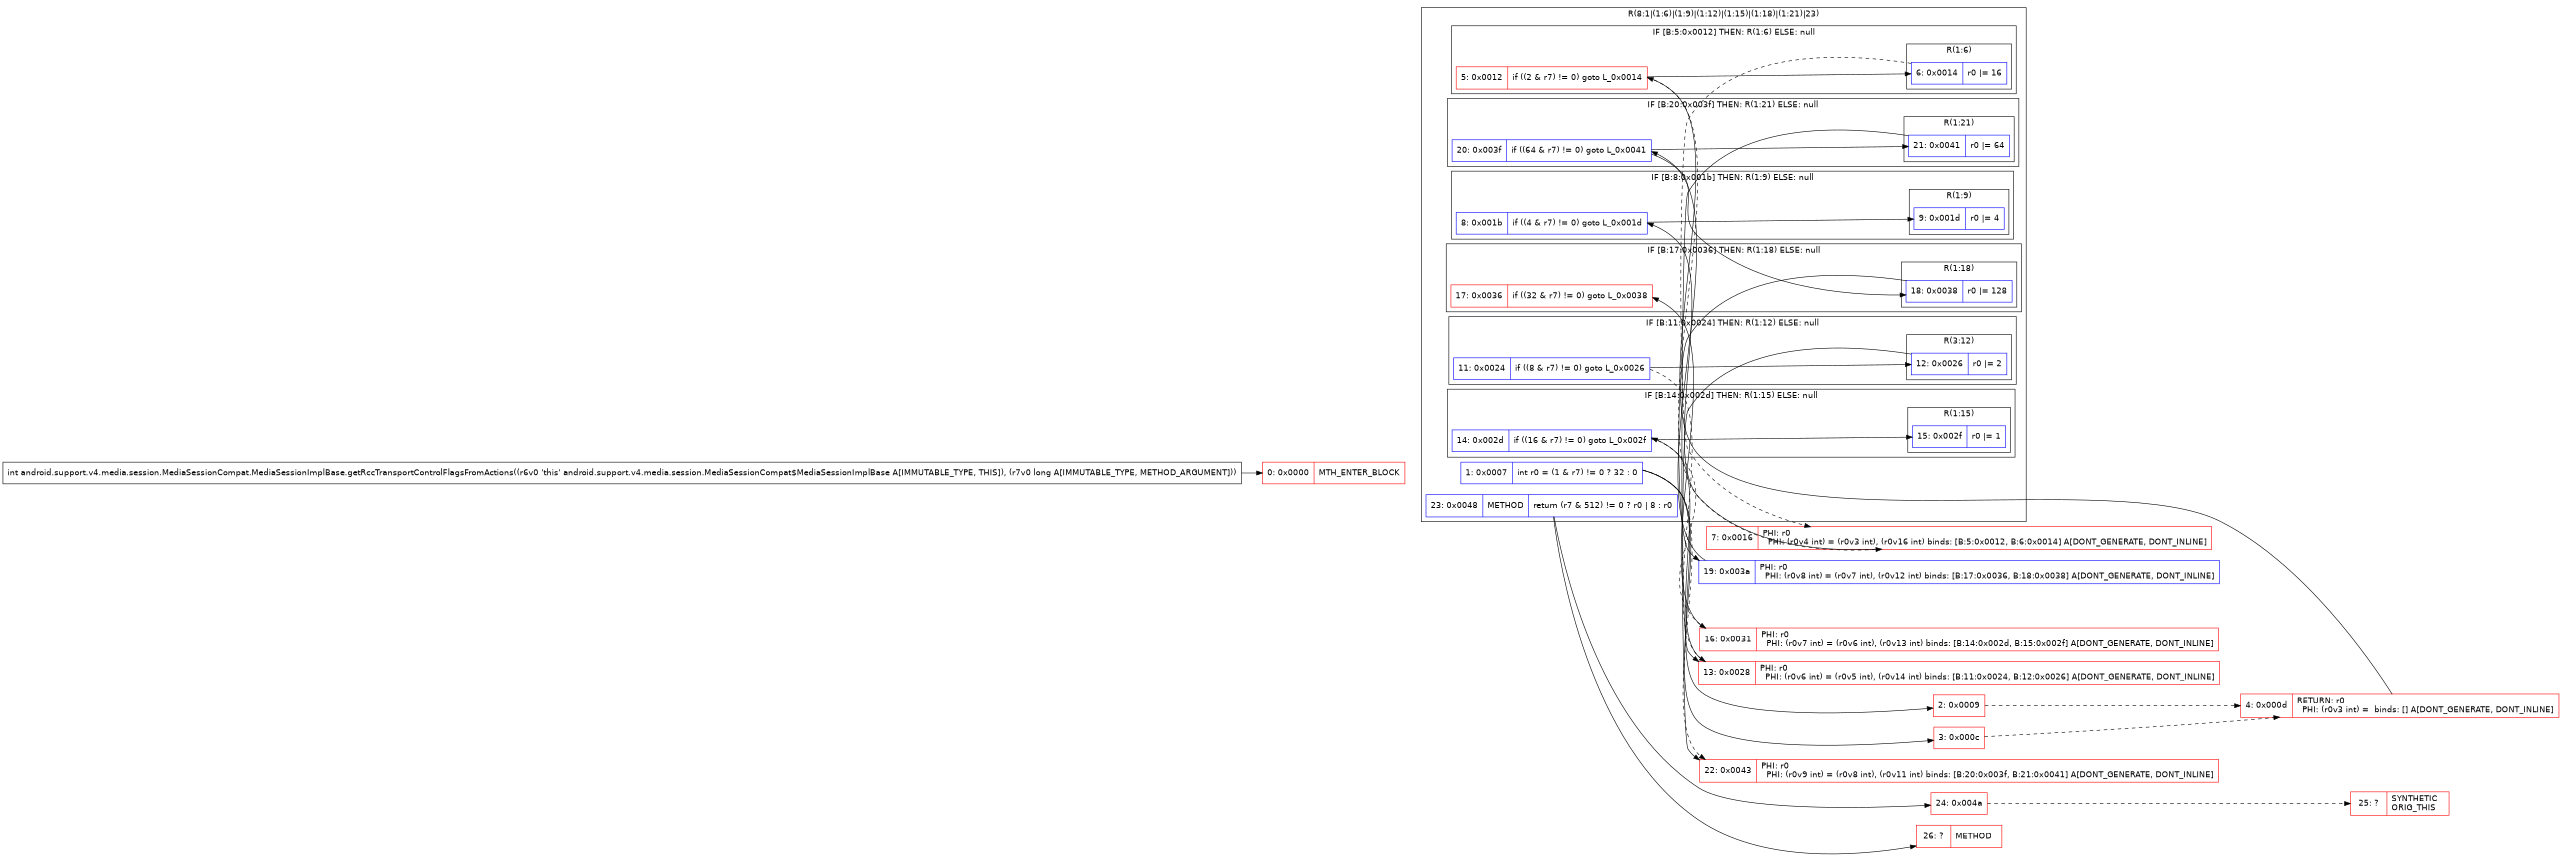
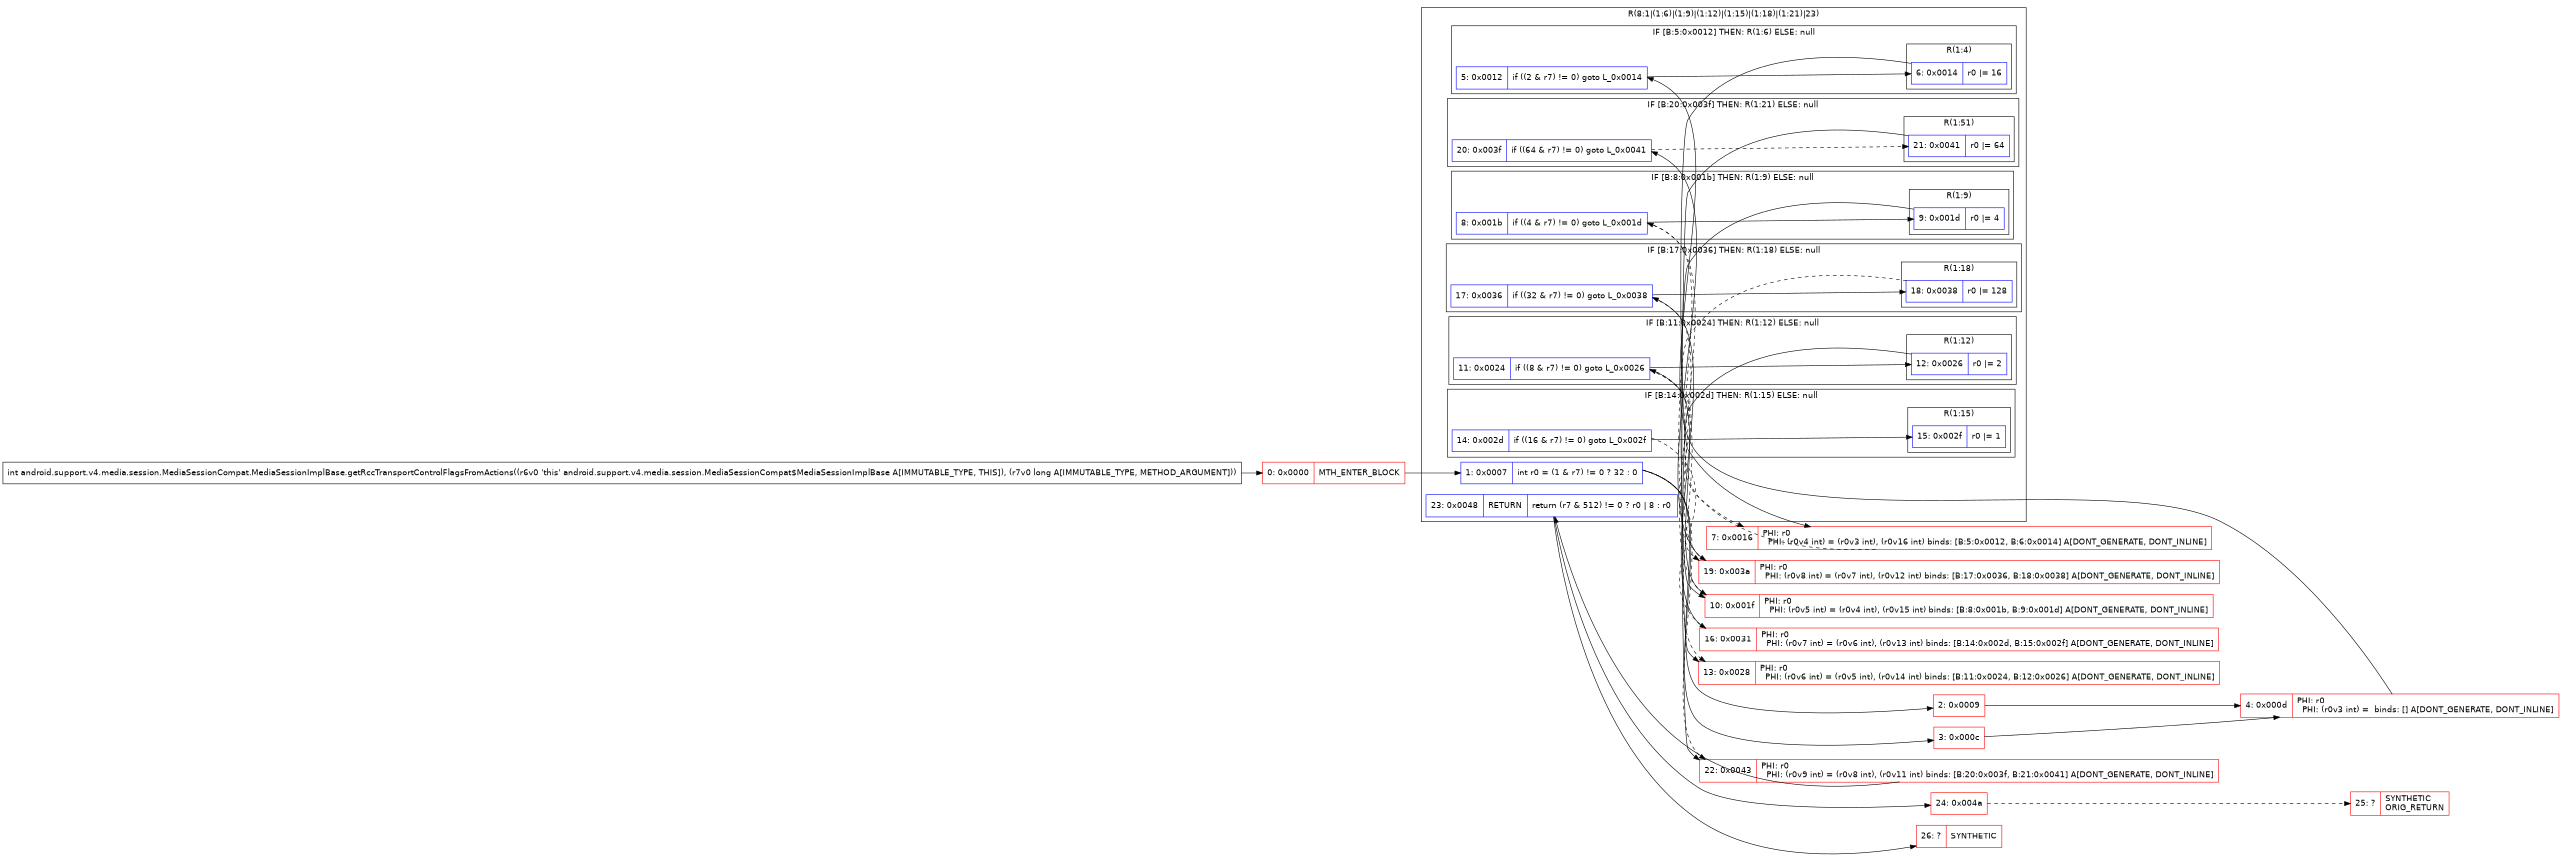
(1959, 51) -> (1959, 51)
(1552, 78) -> (1552, 78)
(1959, 123) -> (1959, 123)
(1777, 148) -> (1777, 148)
(1681, 234) -> (1681, 234)
(1745, 267) -> (1776, 293)
(1552, 296) -> (1552, 296)
(1700, 323) -> (1700, 323)
(1959, 341) -> (1959, 341)
(1681, 374) -> (1687, 450)
none -> (1688, 421)
(1685, 449) -> (1746, 530)
none -> (1430, 473)
(1506, 506) -> (1505, 506)
(1688, 547) -> none
(1959, 572) -> (1959, 572)
none -> (1959, 606)
(2322, 701) -> (2312, 701)
(2110, 706) -> (2110, 706)
(2129, 728) -> (2129, 728)
none -> (1670, 733)
(2414, 808) -> (2415, 808)
(1974, 836) -> (1974, 836)
